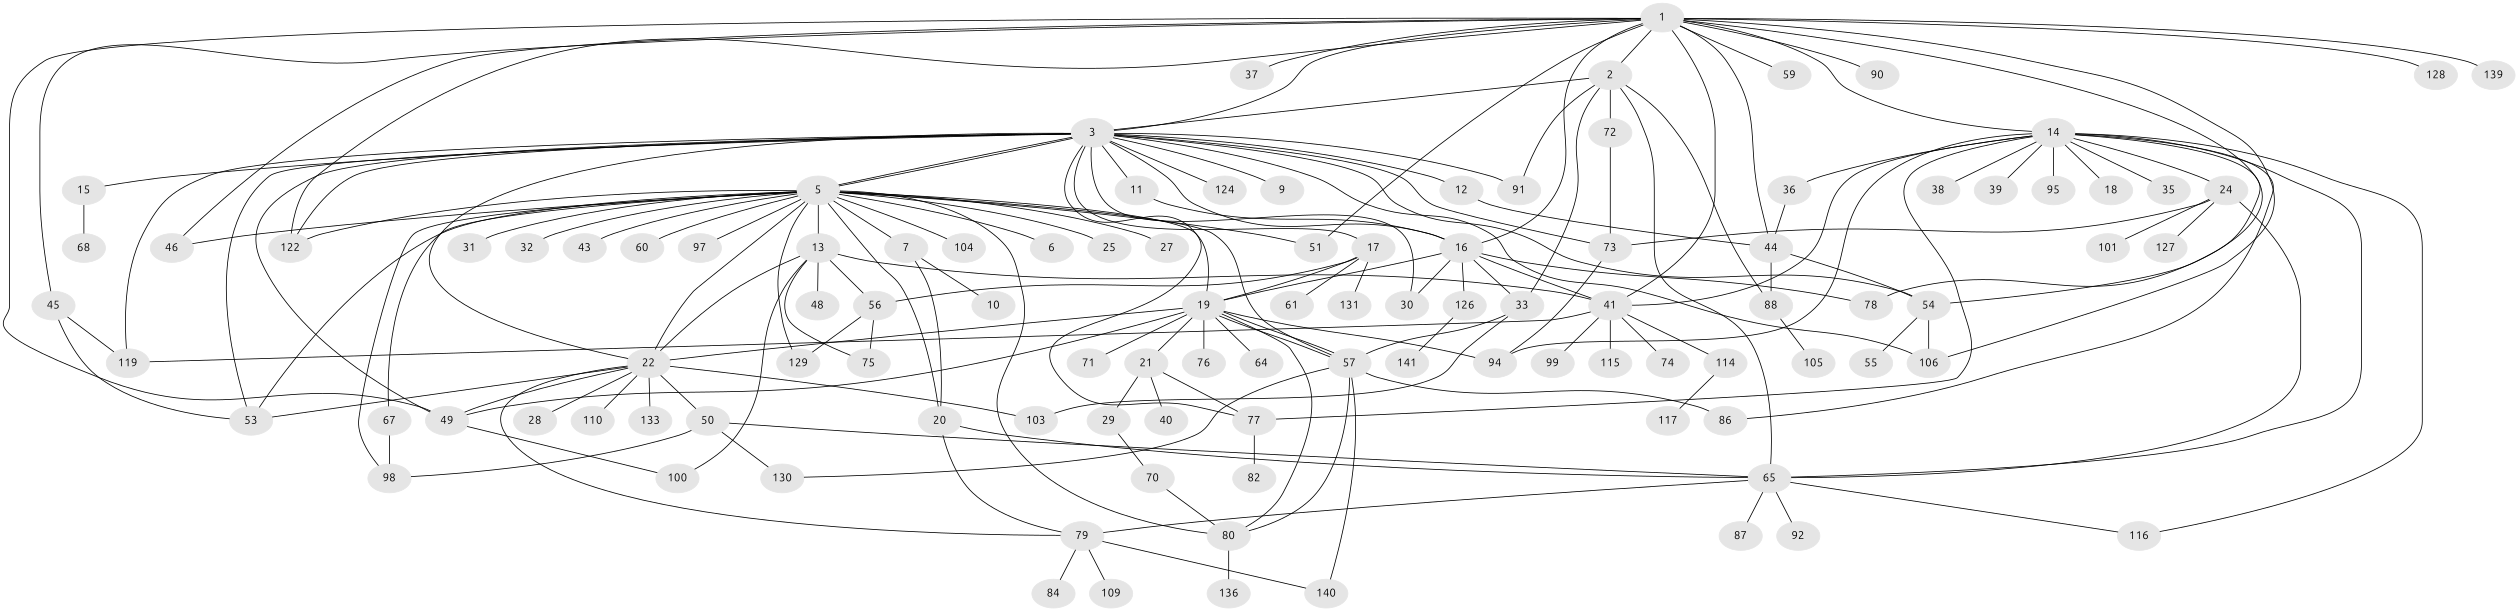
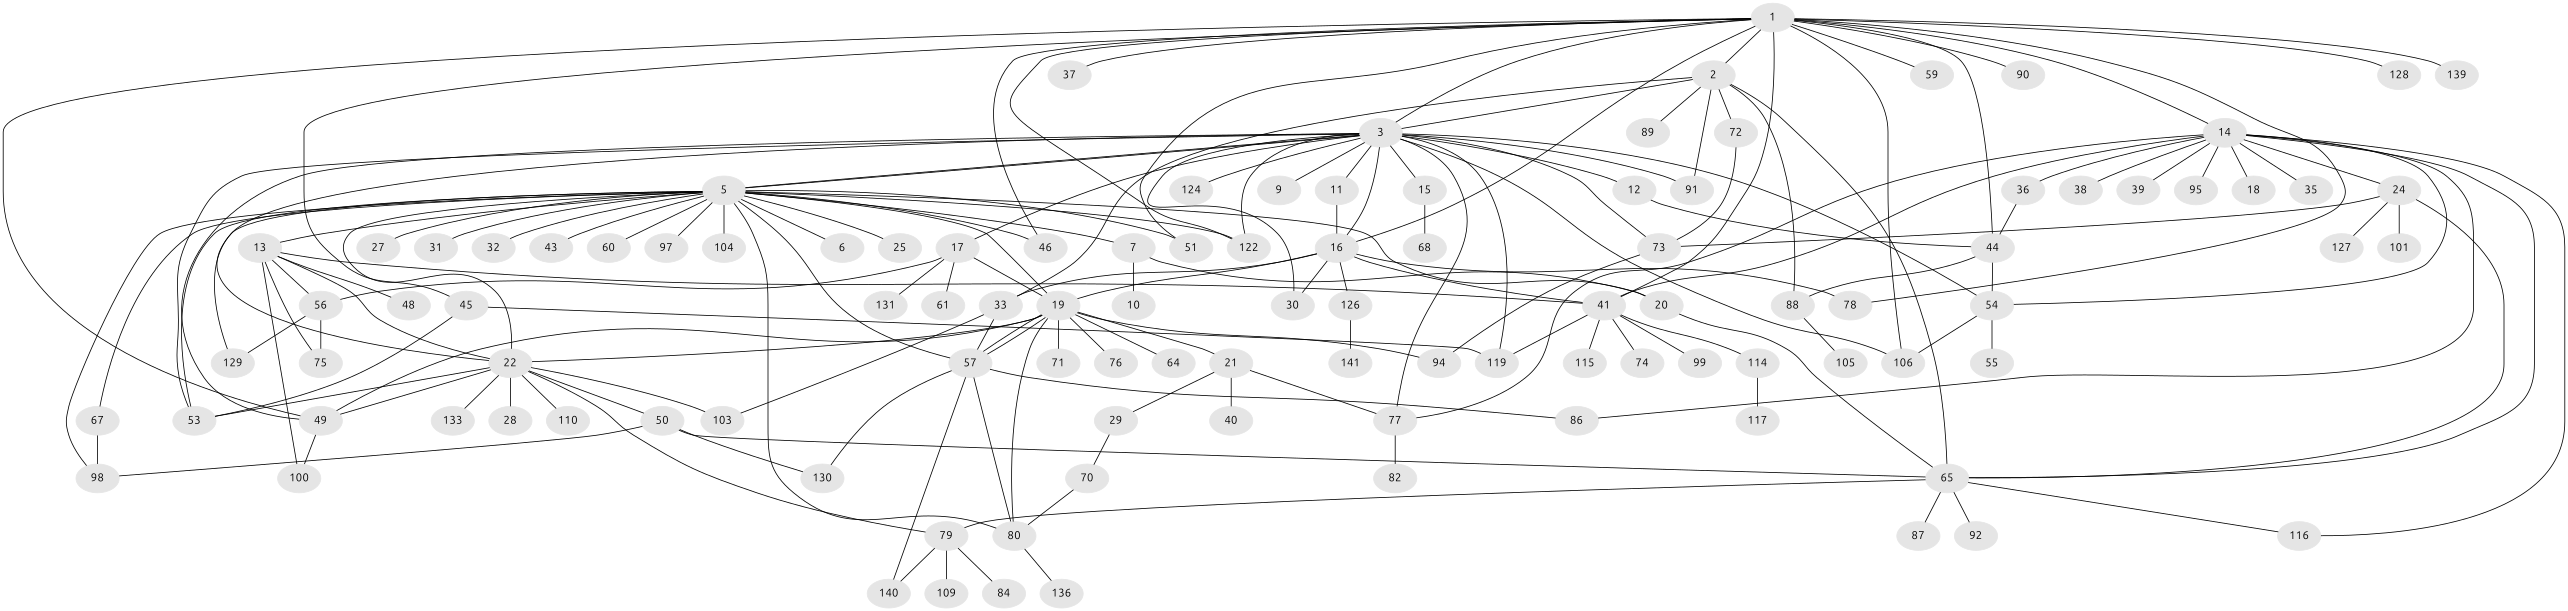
none -> (1648, 133)
(1813, 309) -> none
(985, 503) -> none
